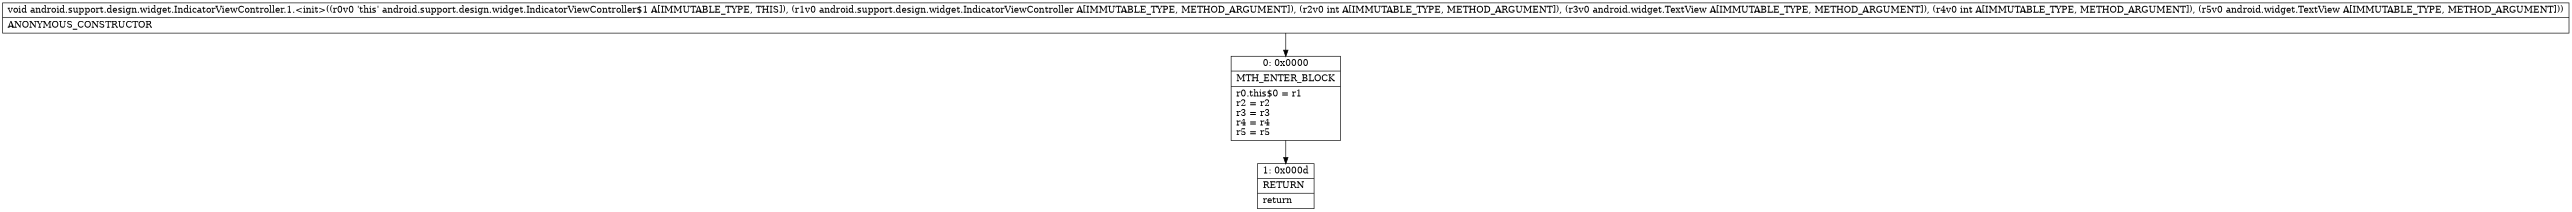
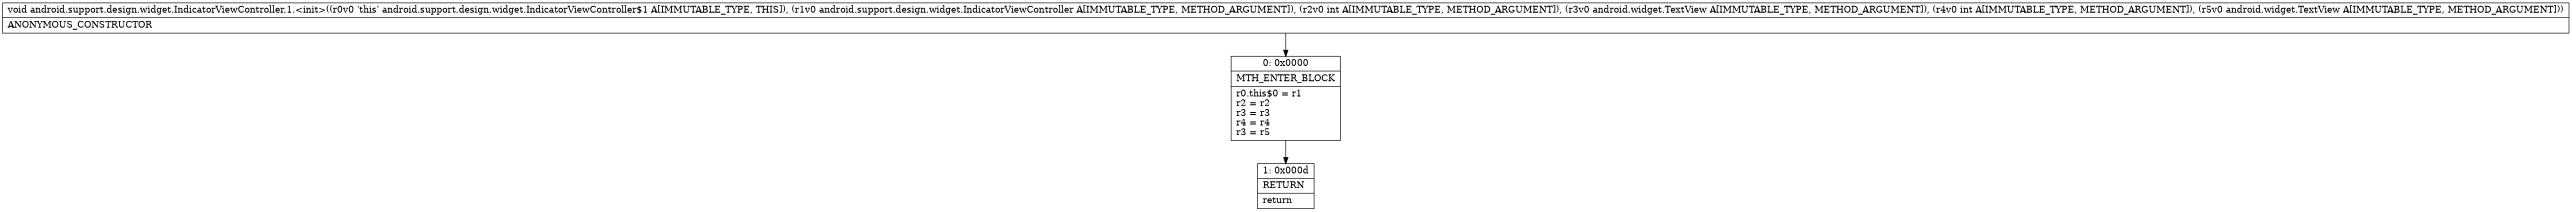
(1253, 132) -> (1253, 132)
